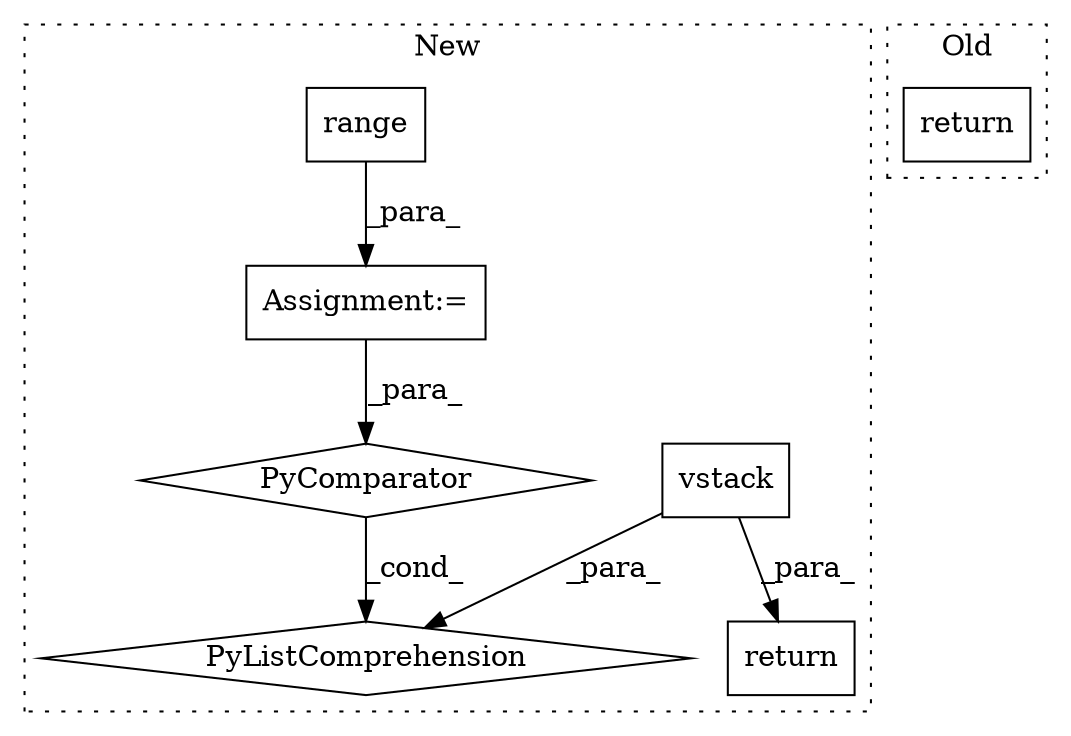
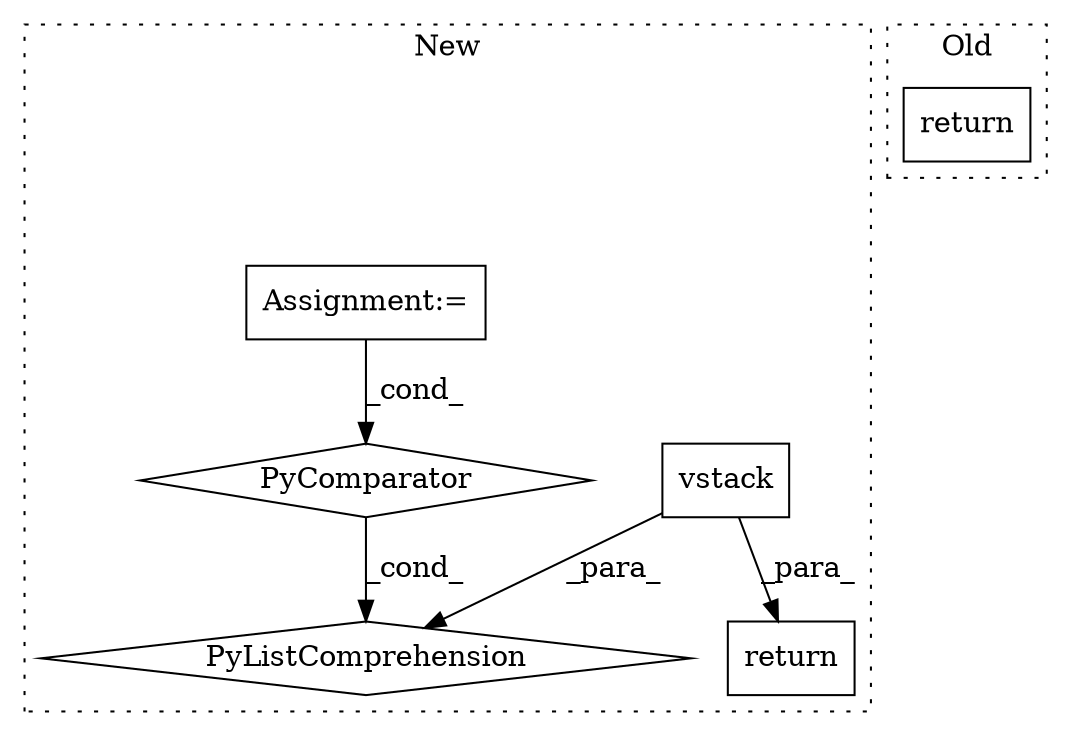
(366, 125) -> none
(415, 392) -> (415, 392)
